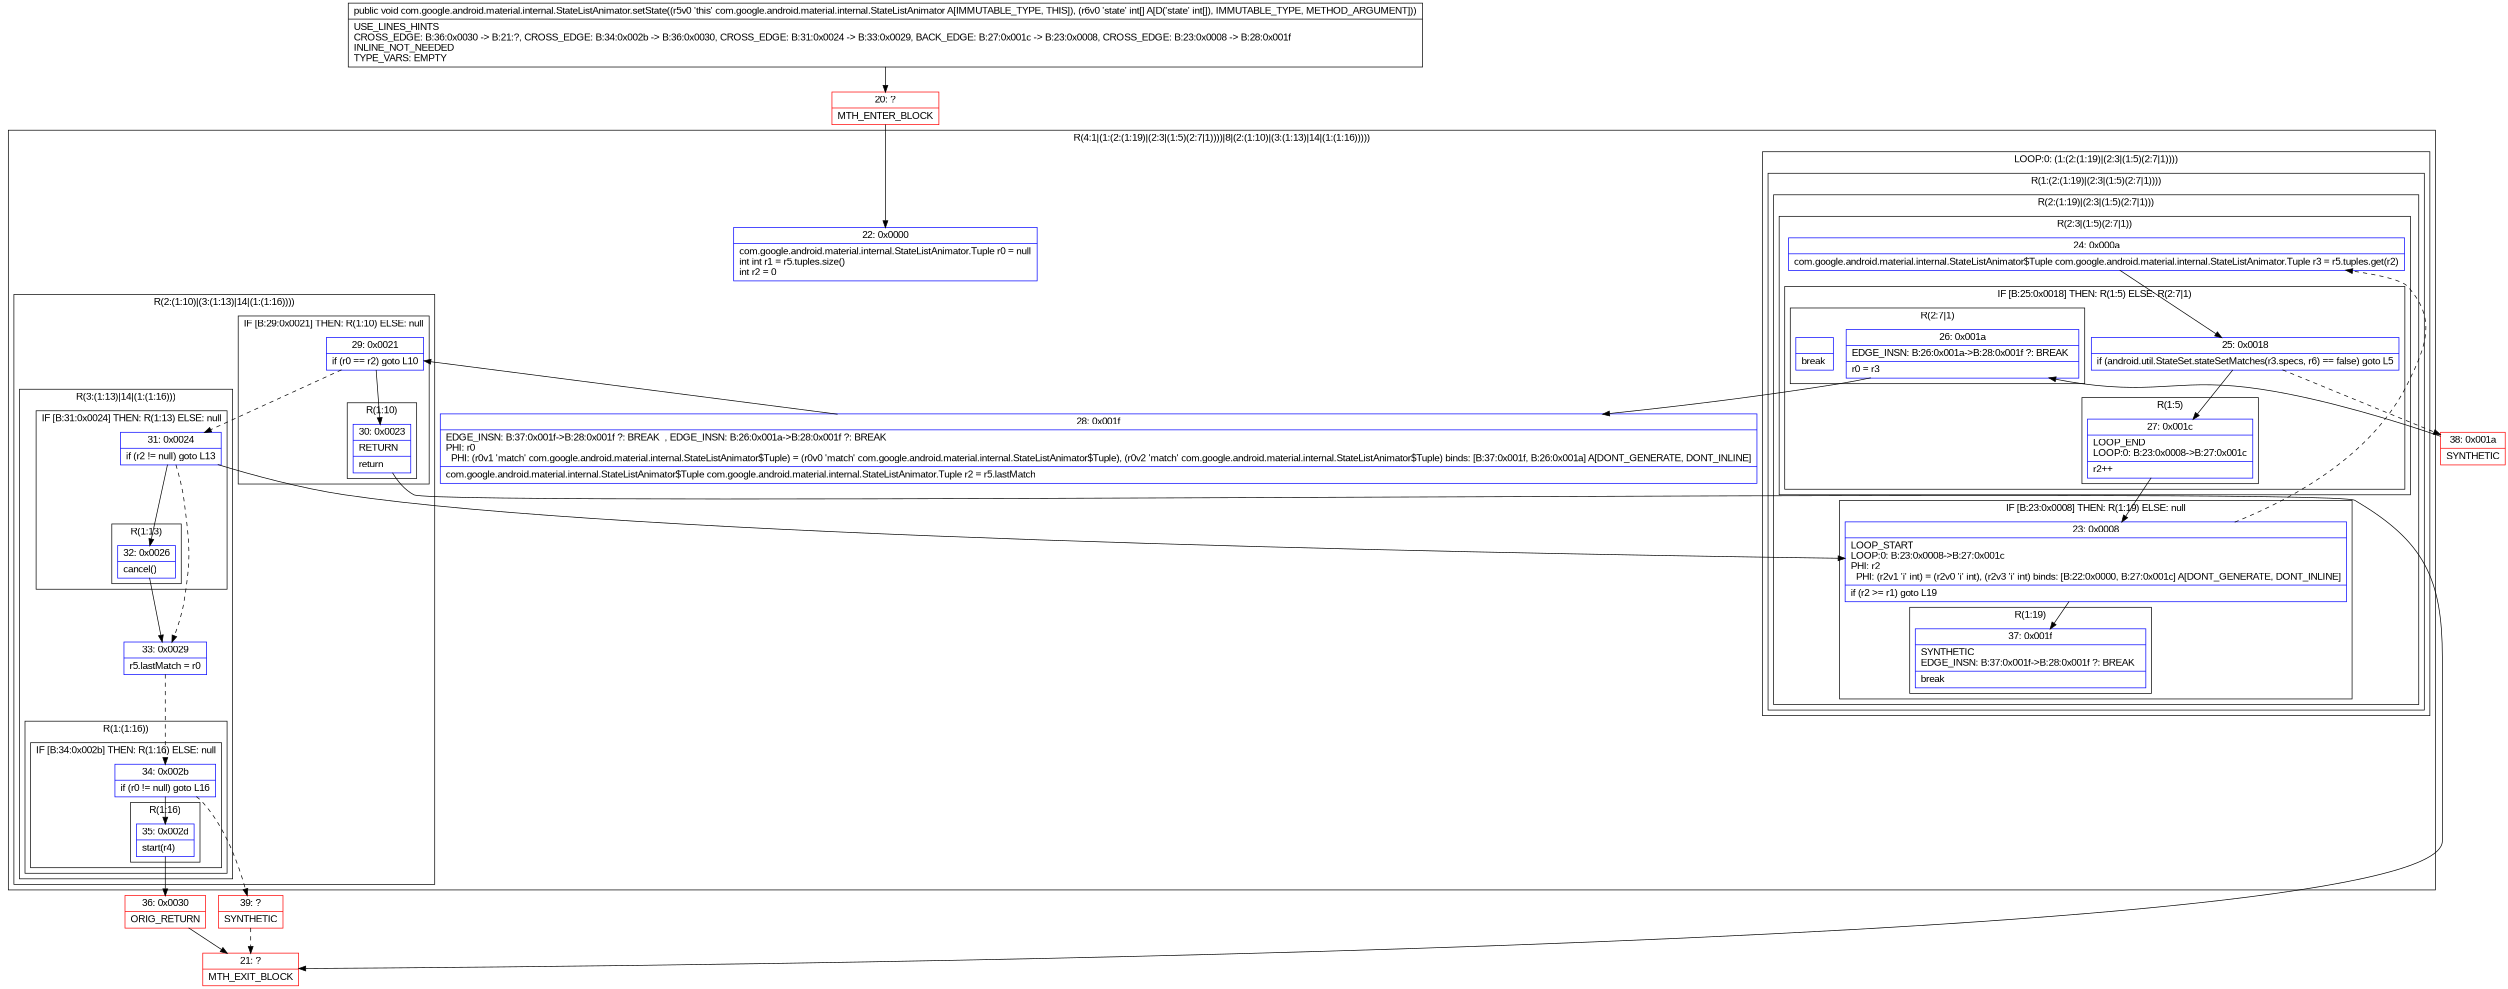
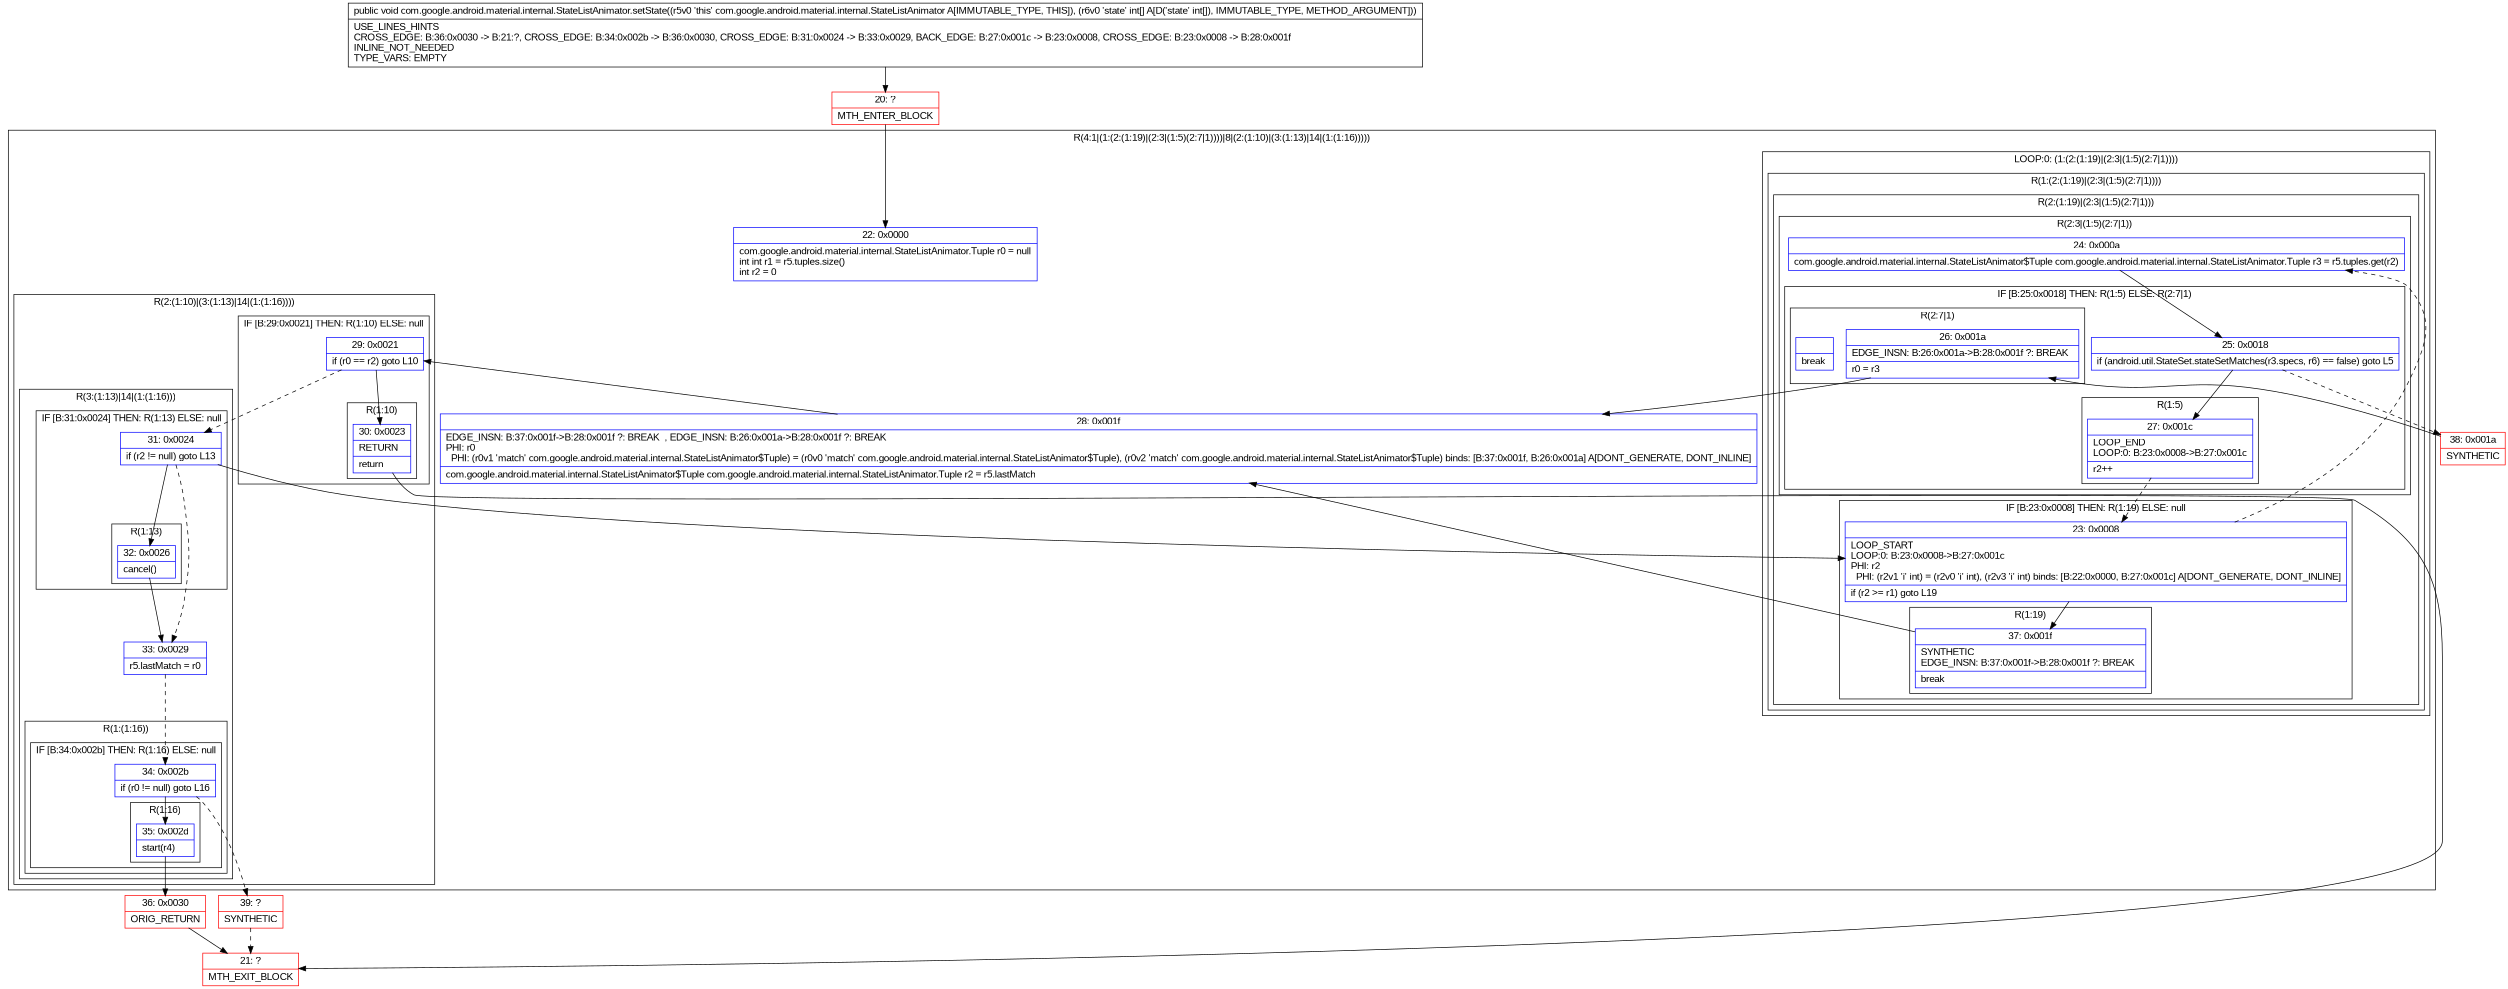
(2133, 505) -> (2133, 505)
none -> (1586, 558)
